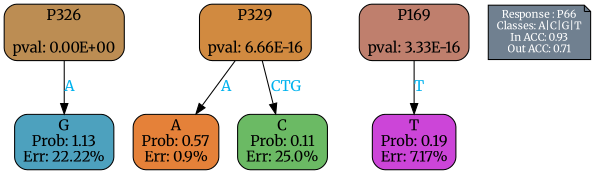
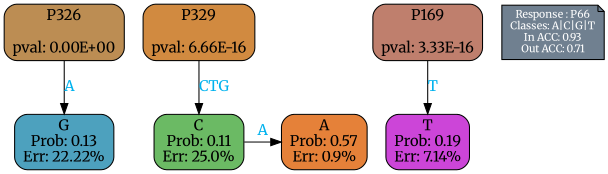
(219, 83) -> (257, 142)
(64, 142) -> (64, 142)
(414, 142) -> (428, 142)
